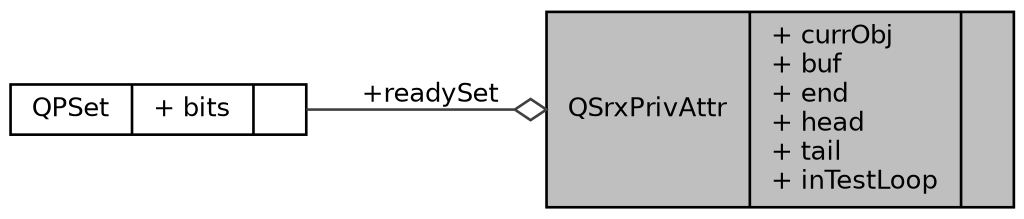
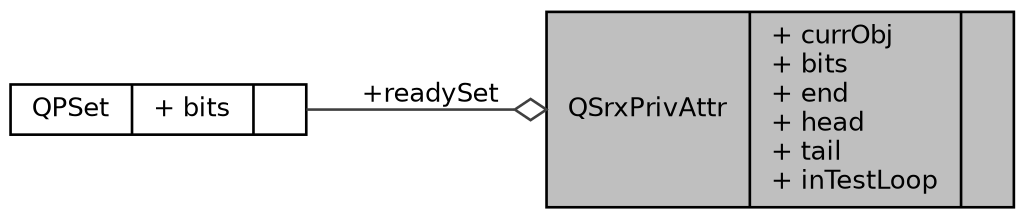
(808, 65) -> (811, 65)
